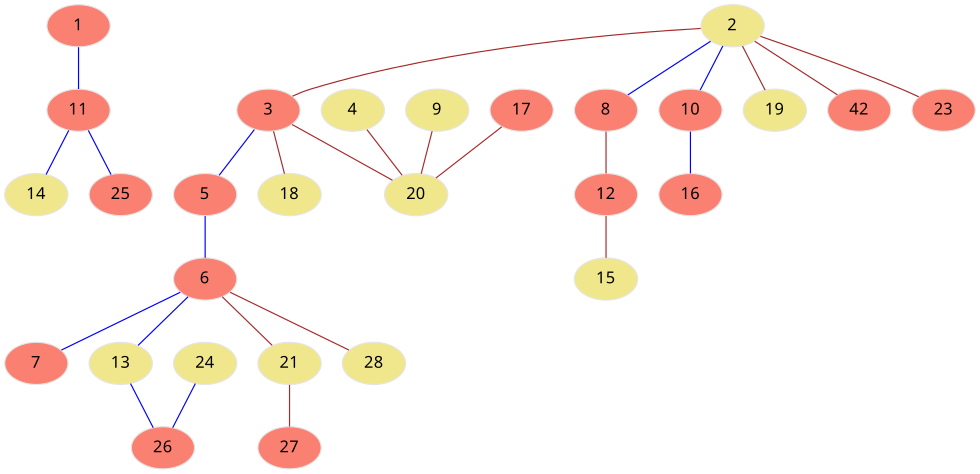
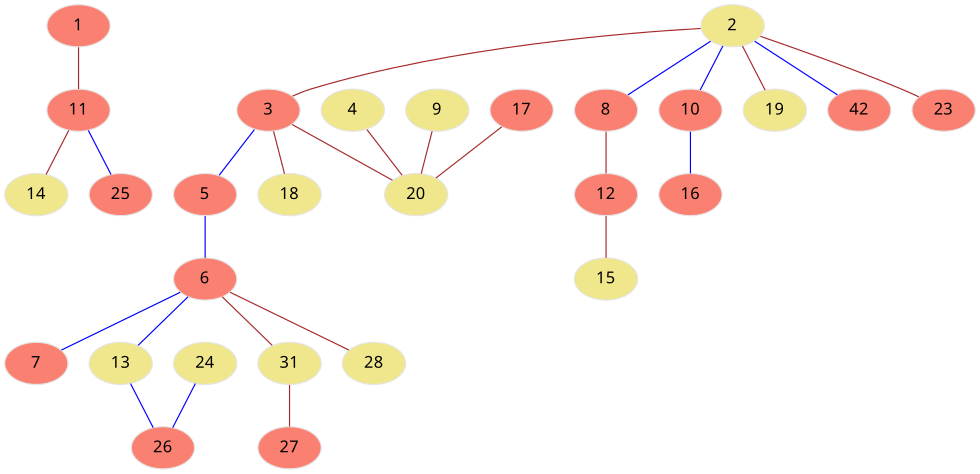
(79, 68) -> (79, 68)
(796, 68) -> (796, 68)
(57, 152) -> (57, 152)
(290, 363) -> (290, 363)
